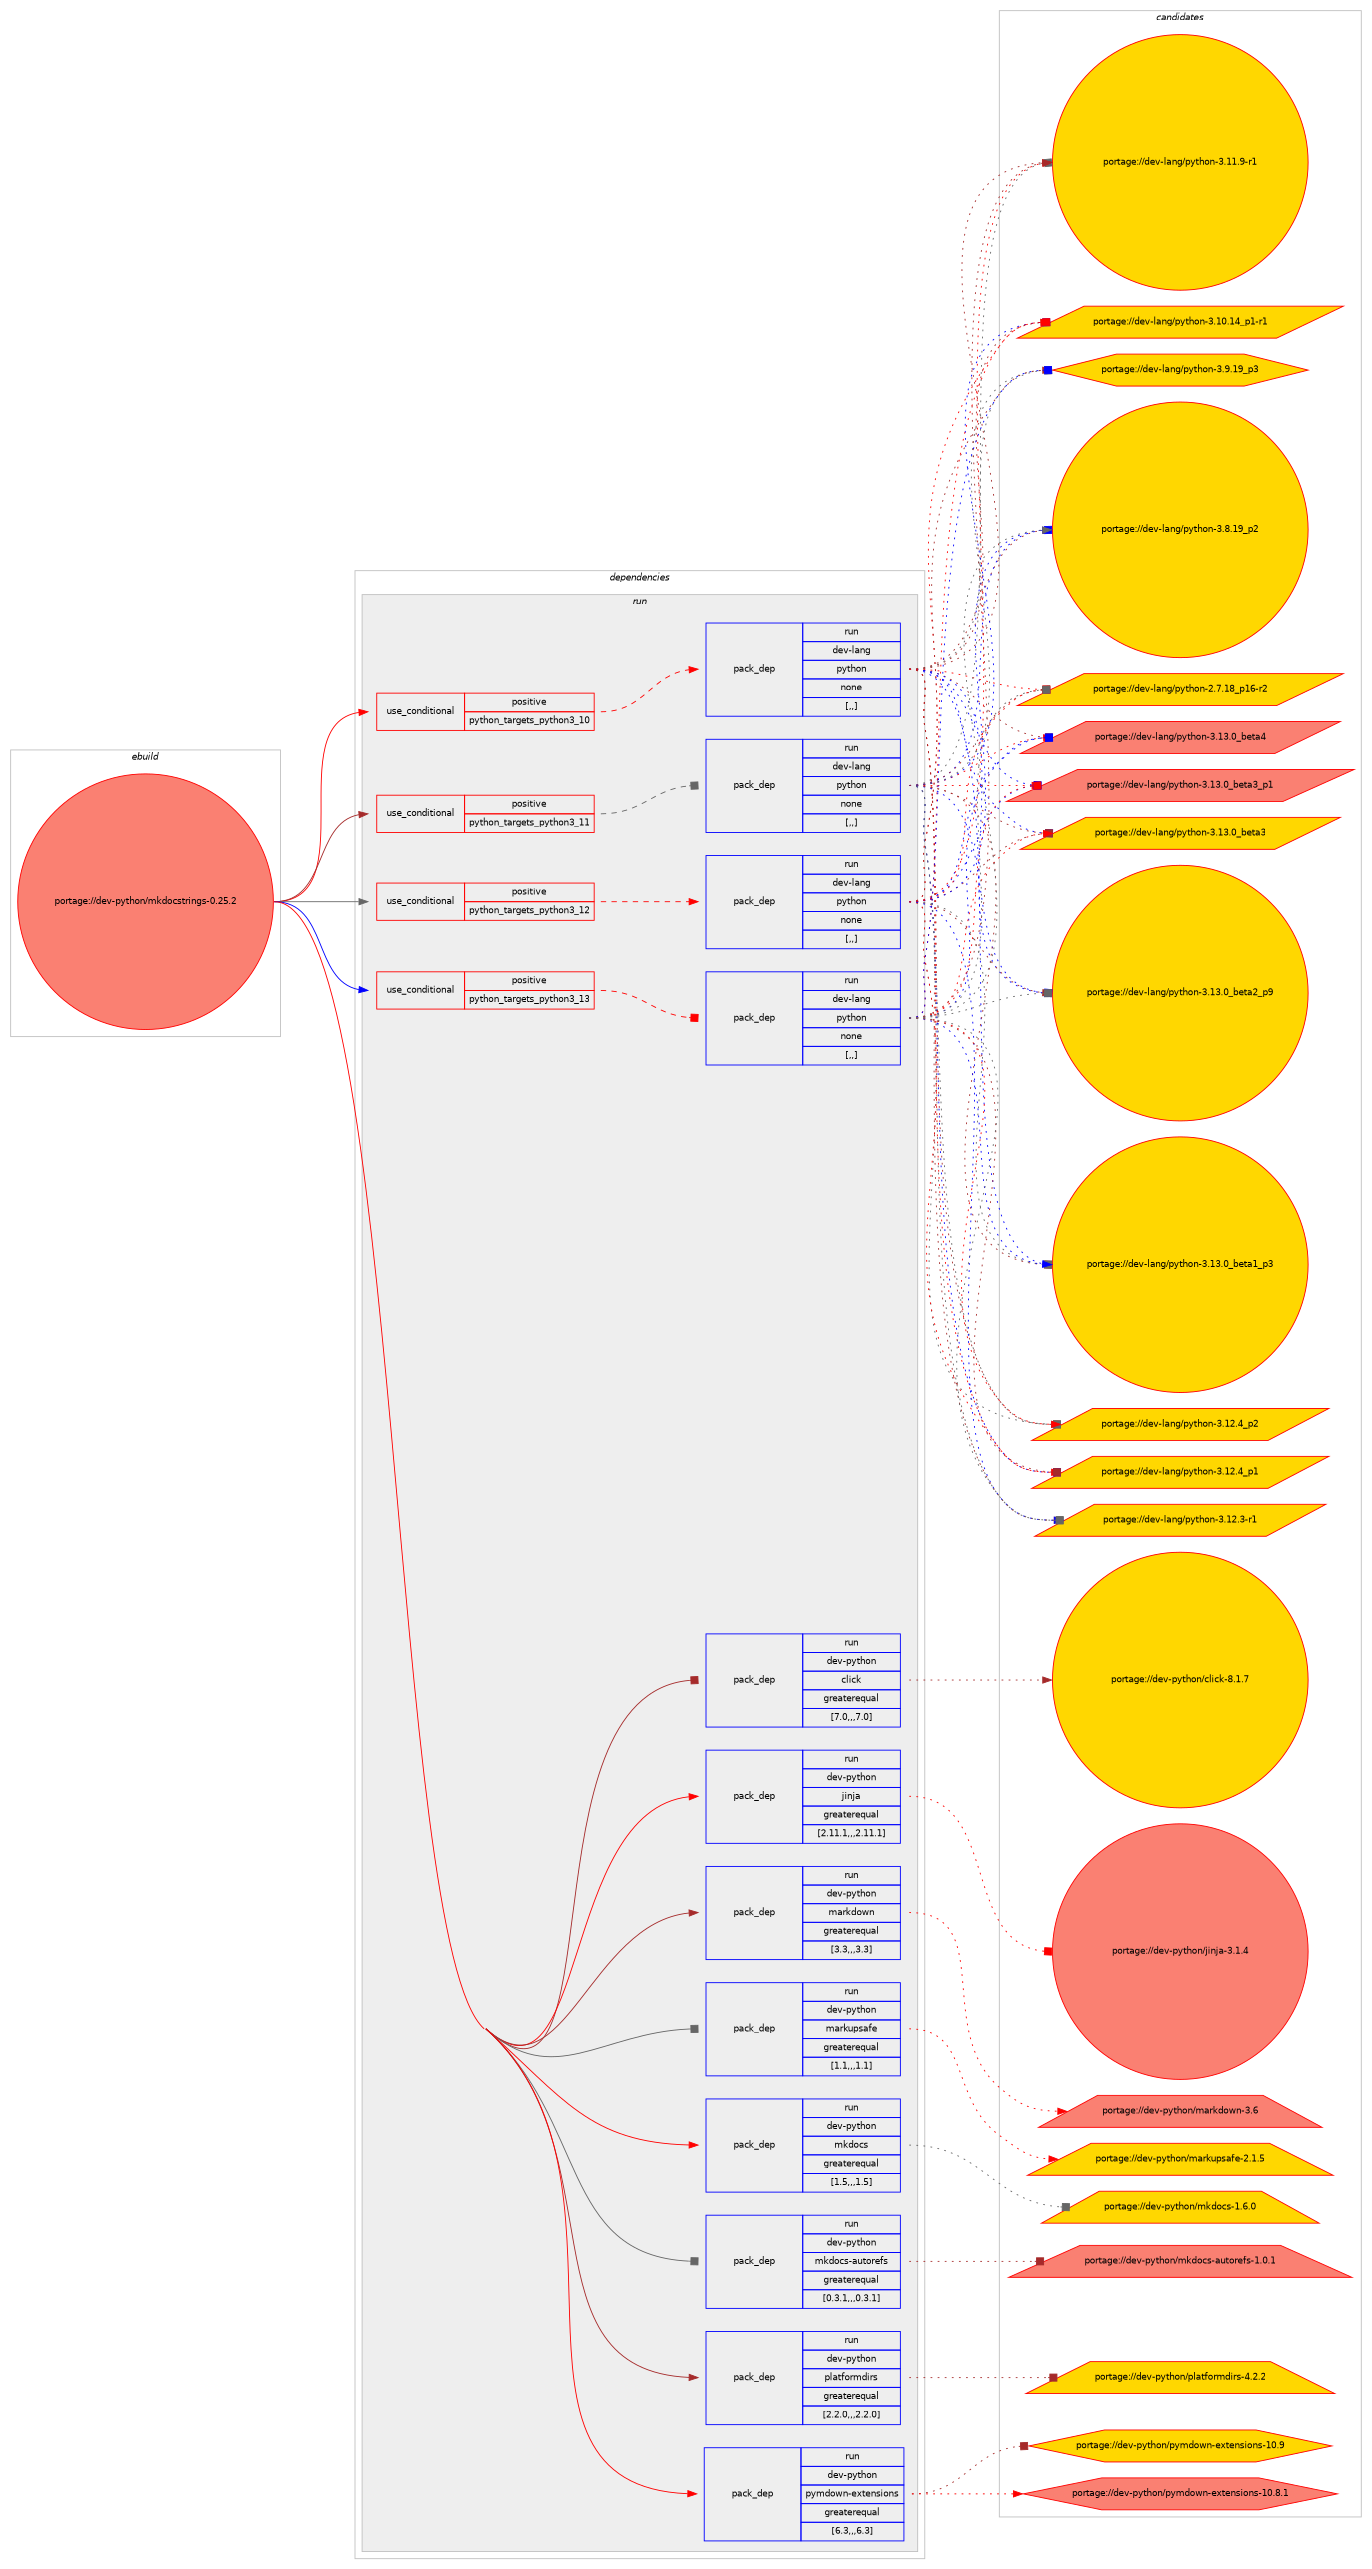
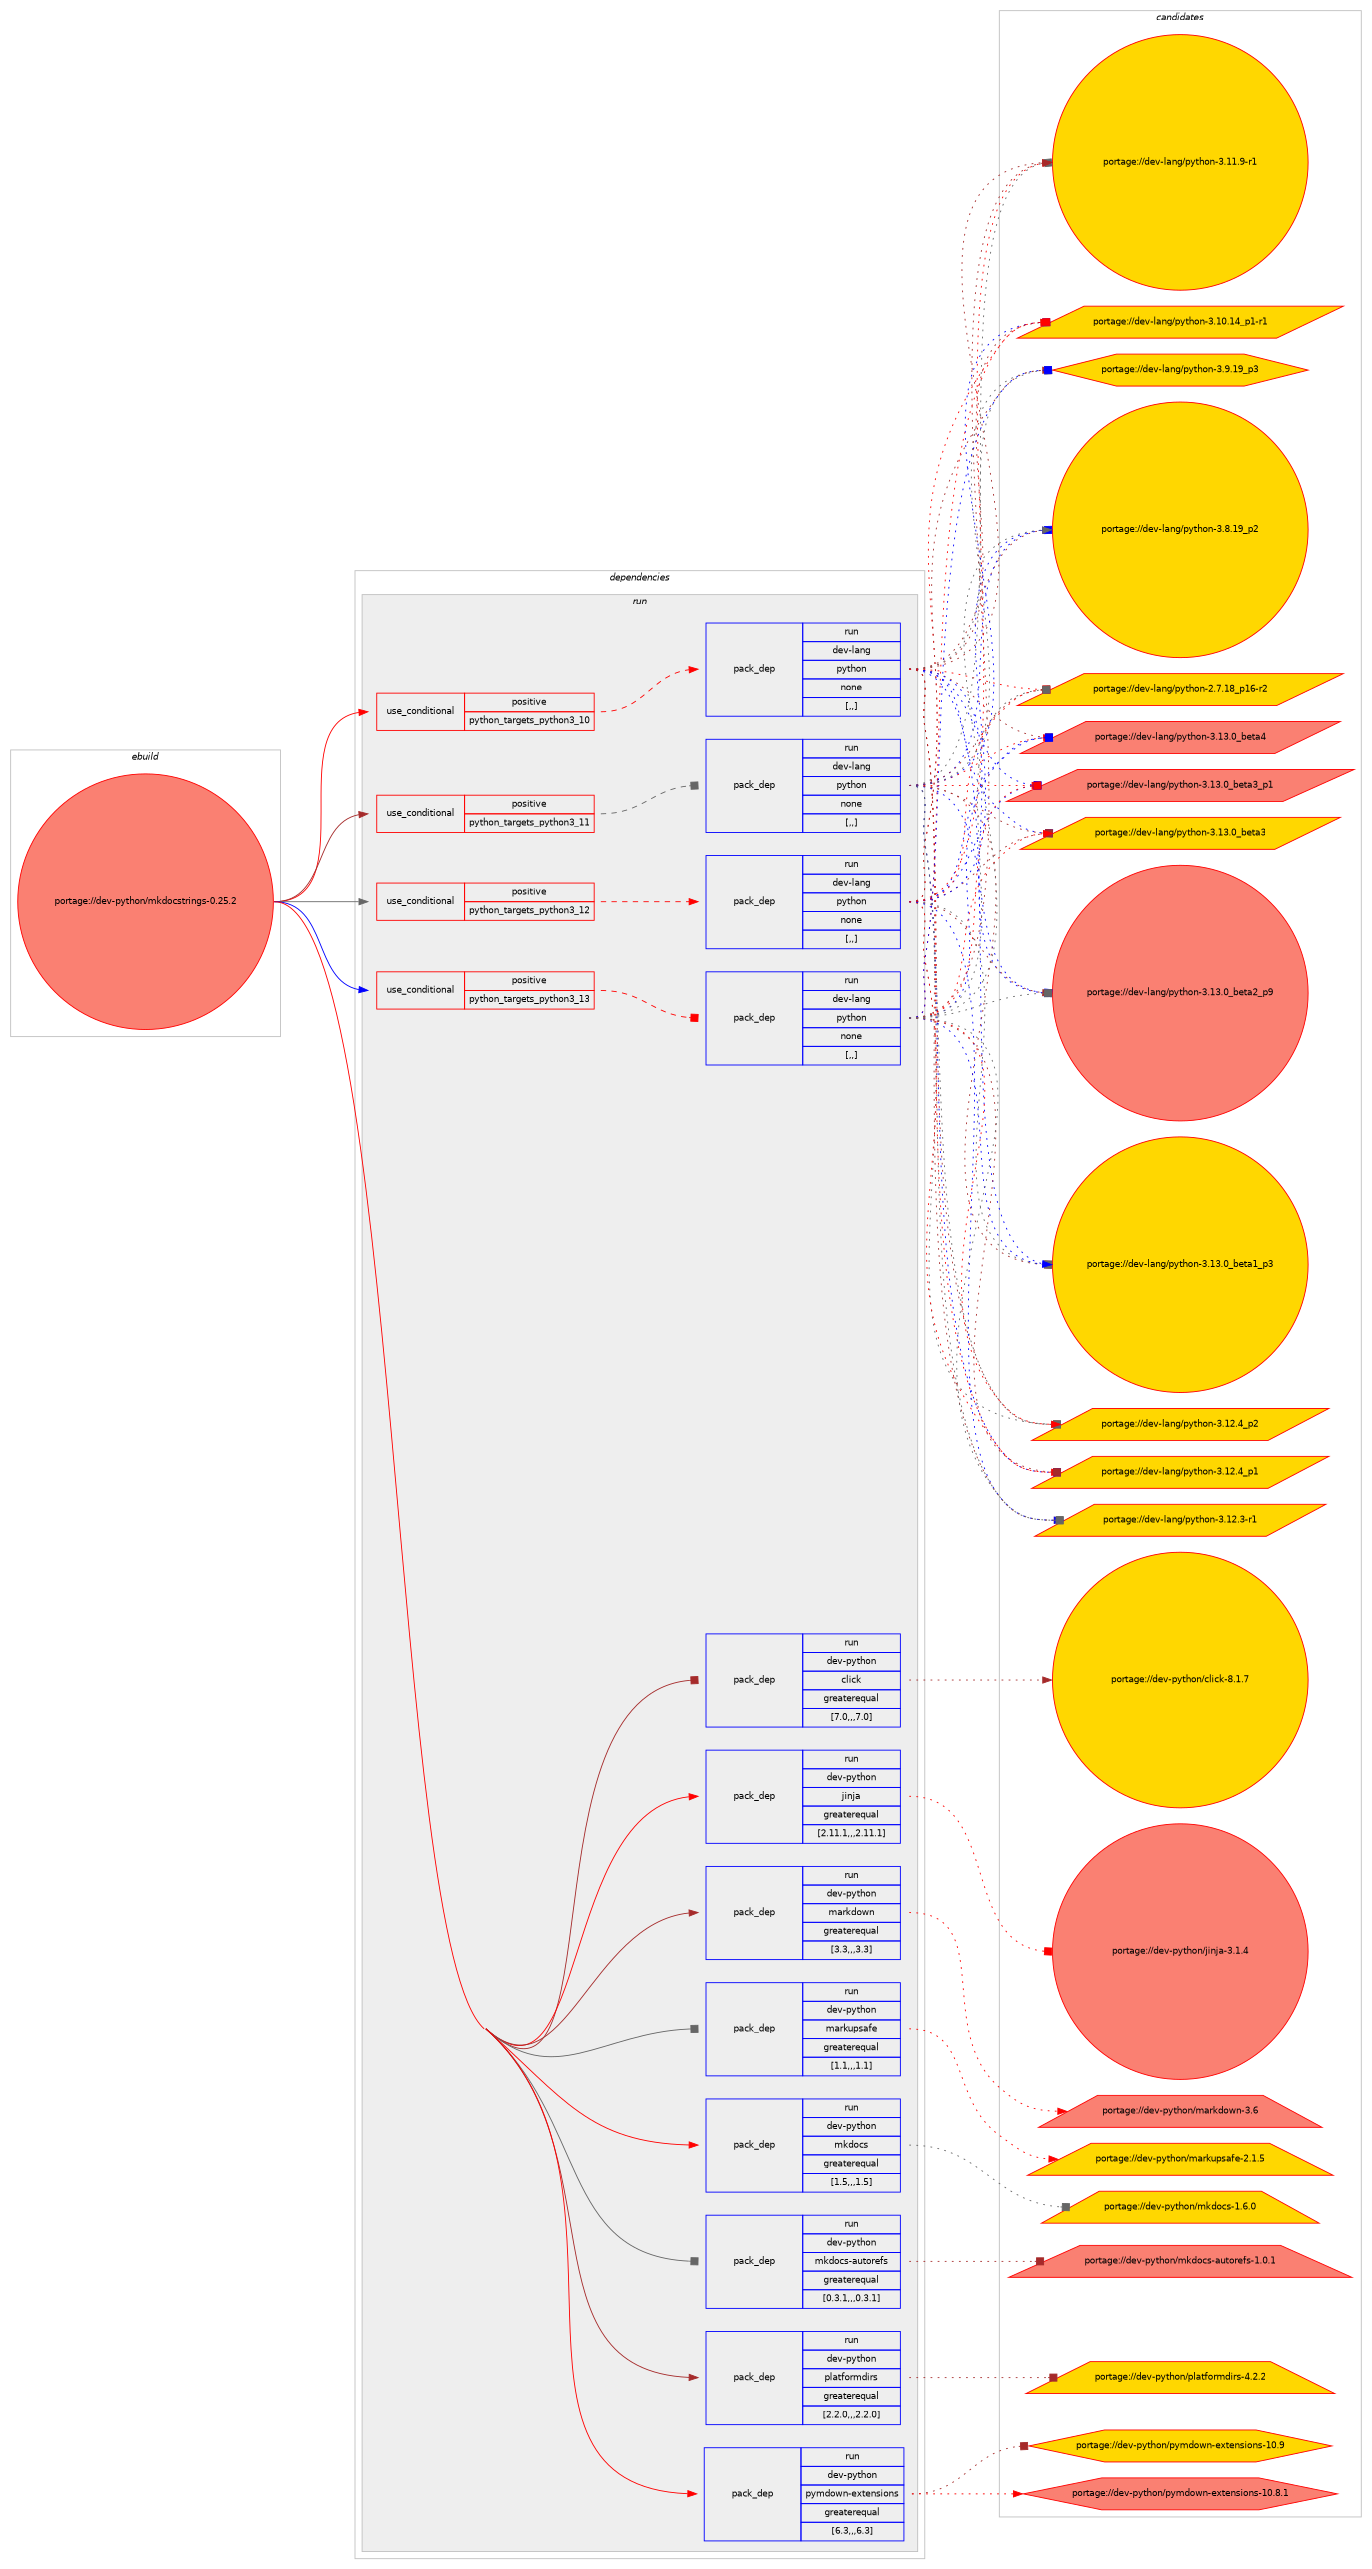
(1180, 993) -> (1180, 993)
